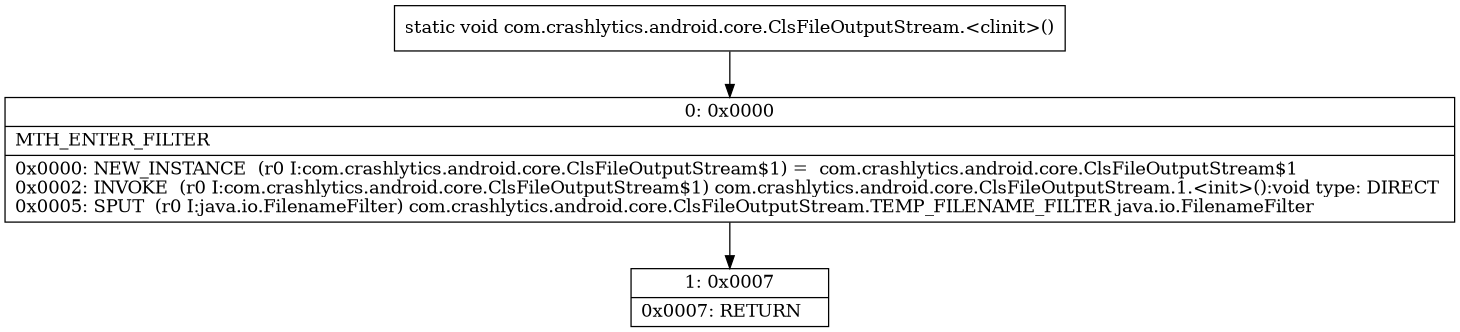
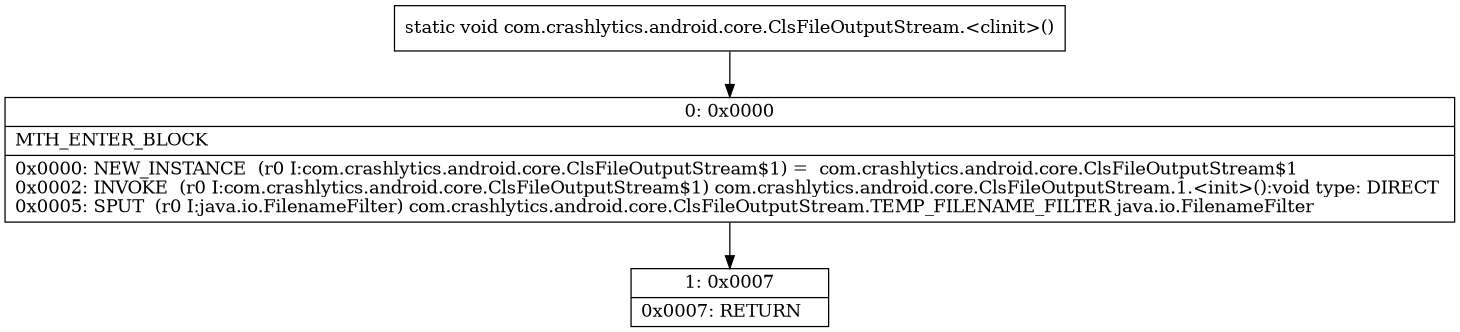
(113, 140) -> (112, 140)
